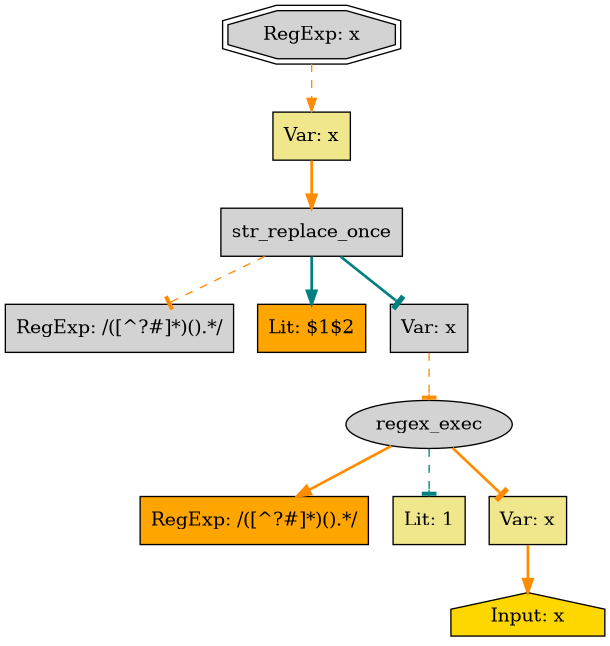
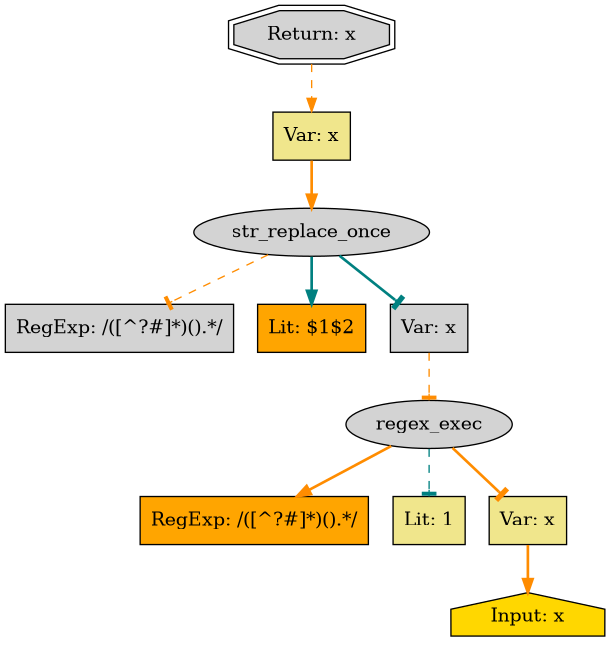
(312, 35) -> (312, 35)
(312, 232) -> (312, 232)
